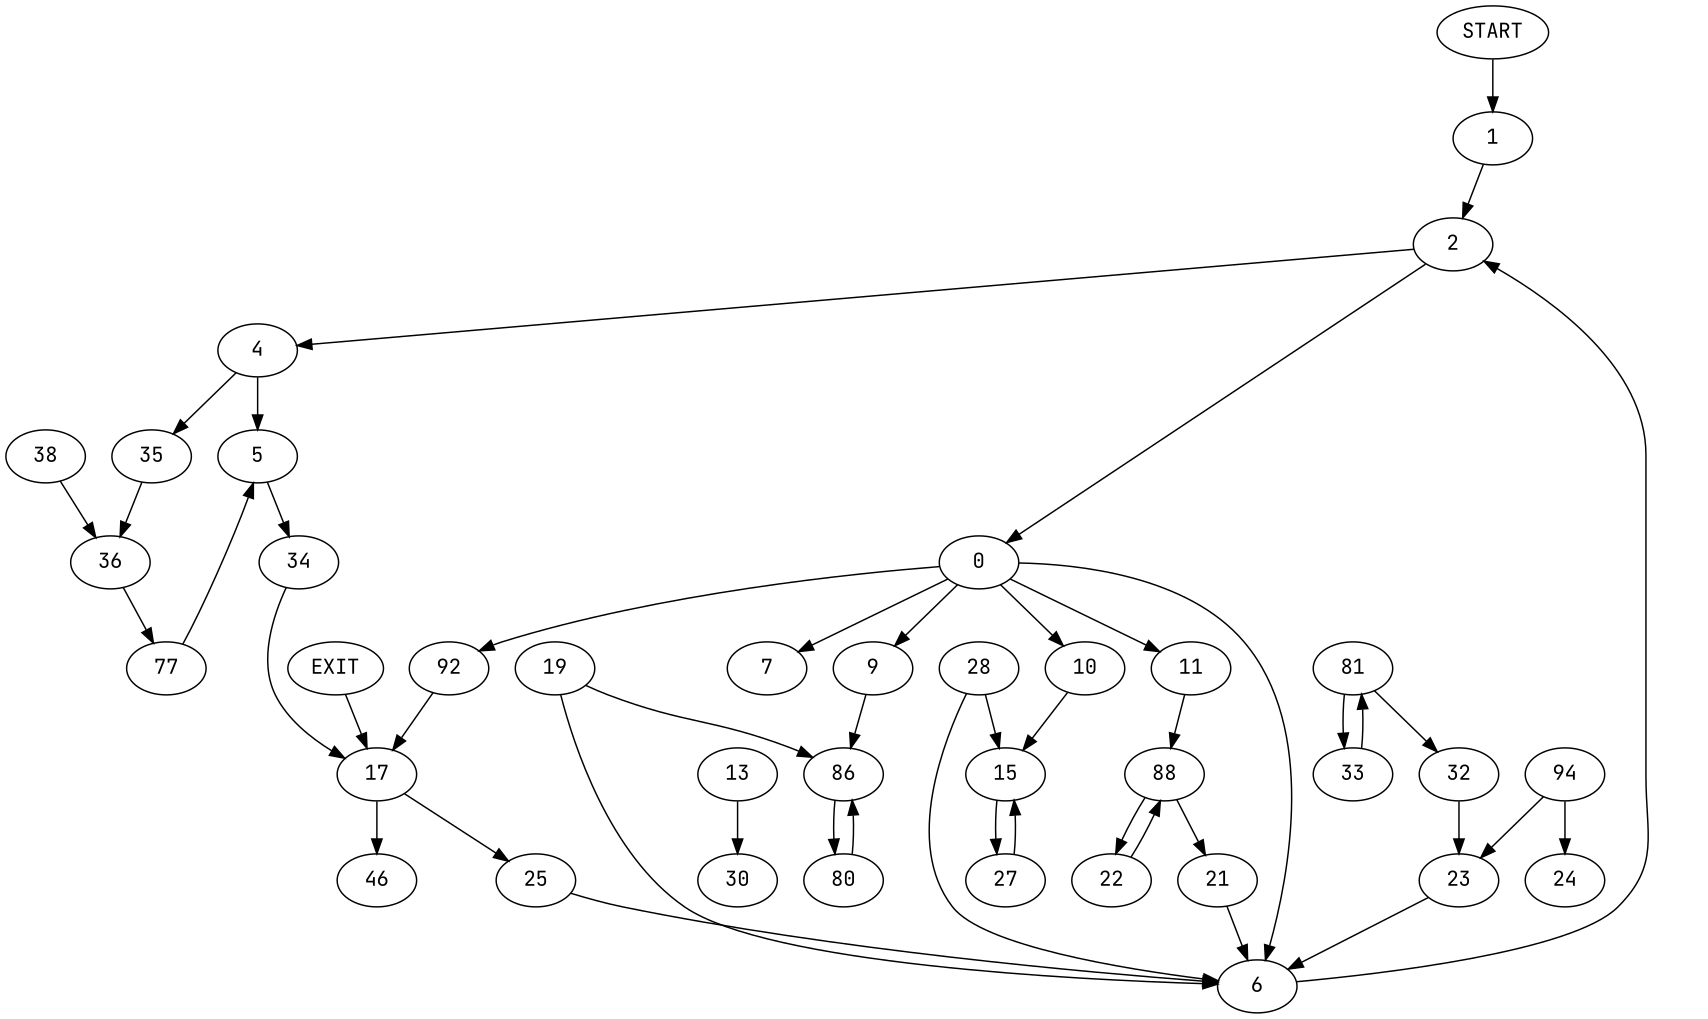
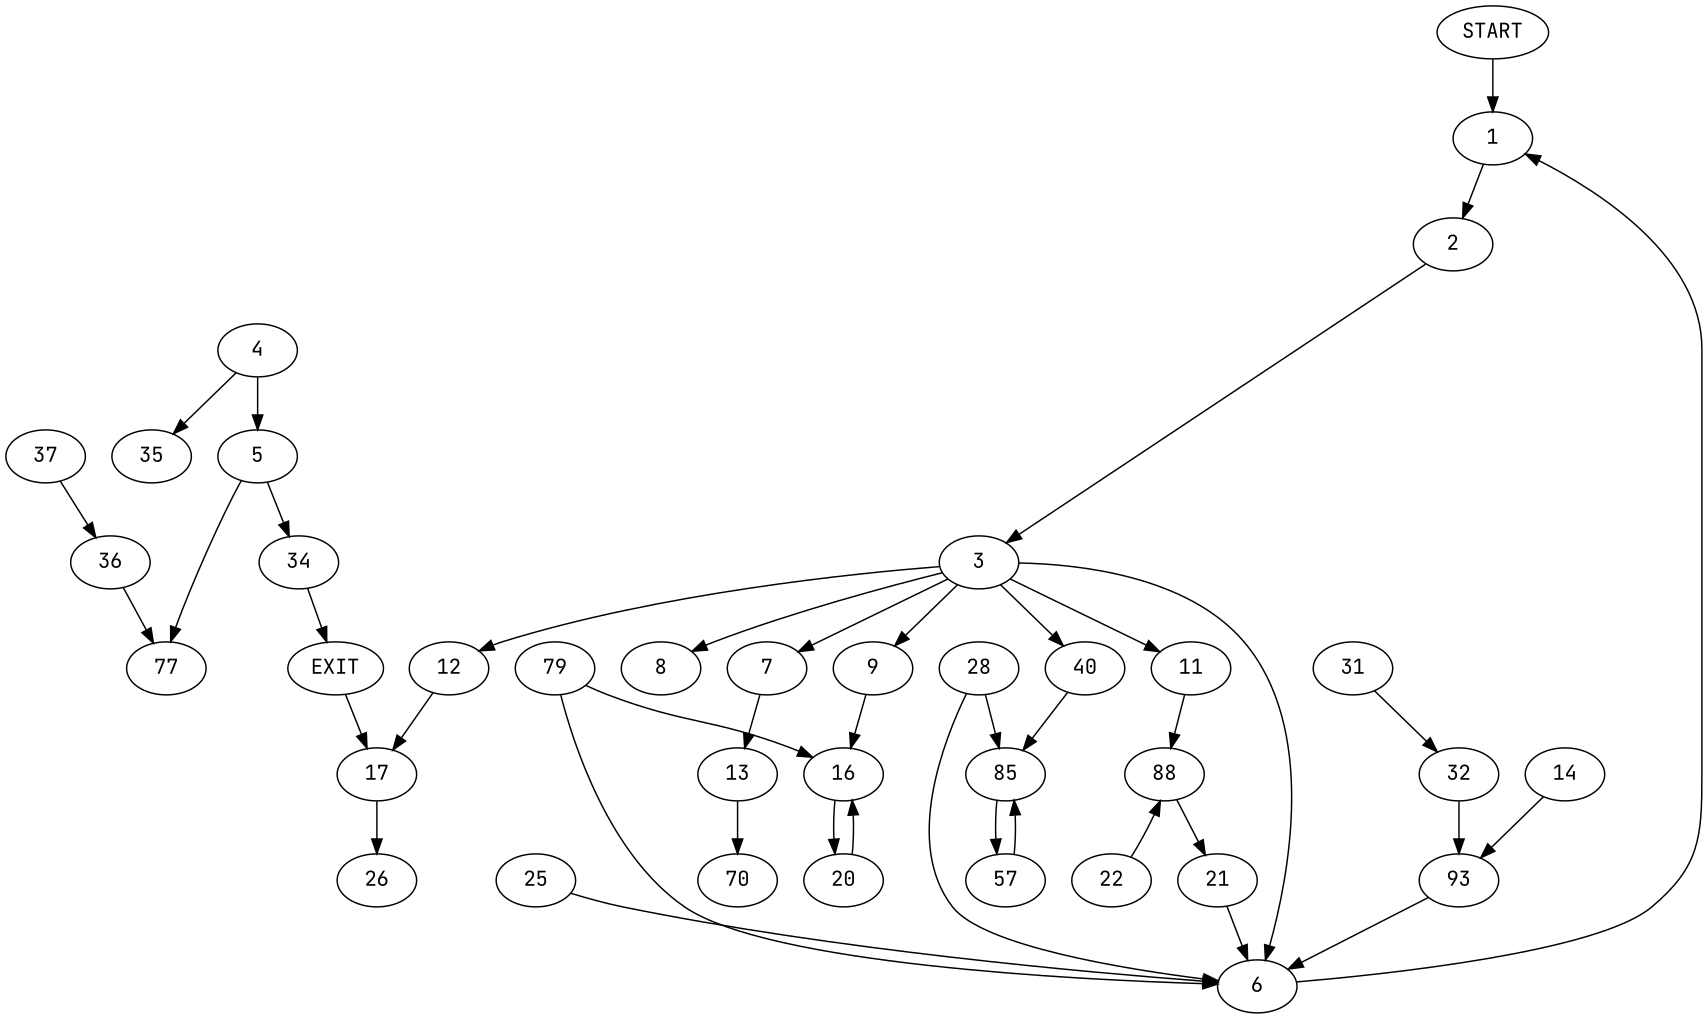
(863, 297) -> none
(46, 456) -> (46, 456)
(134, 502) -> none
(979, 562) -> (979, 562)
(218, 572) -> (206, 553)
(449, 668) -> (449, 668)
(555, 668) -> (555, 668)
none -> (661, 668)
(1085, 668) -> (1085, 668)
(1353, 668) -> (1353, 668)
(270, 681) -> (315, 608)
none -> (754, 714)
(1646, 727) -> (1702, 688)
(844, 774) -> (844, 774)
(1006, 774) -> (1006, 774)
(1353, 774) -> none
(1565, 774) -> (1565, 774)
(1133, 819) -> none
(450, 823) -> none
(377, 880) -> (377, 880)
(738, 880) -> (738, 880)
(844, 880) -> (844, 880)
(1006, 880) -> (1006, 880)
(1459, 880) -> (1459, 880)
(1565, 880) -> none
